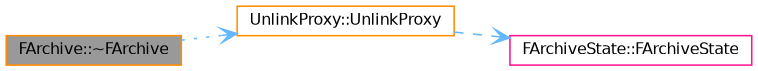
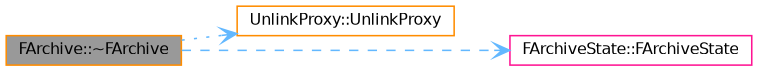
(474, 34) -> (338, 50)
